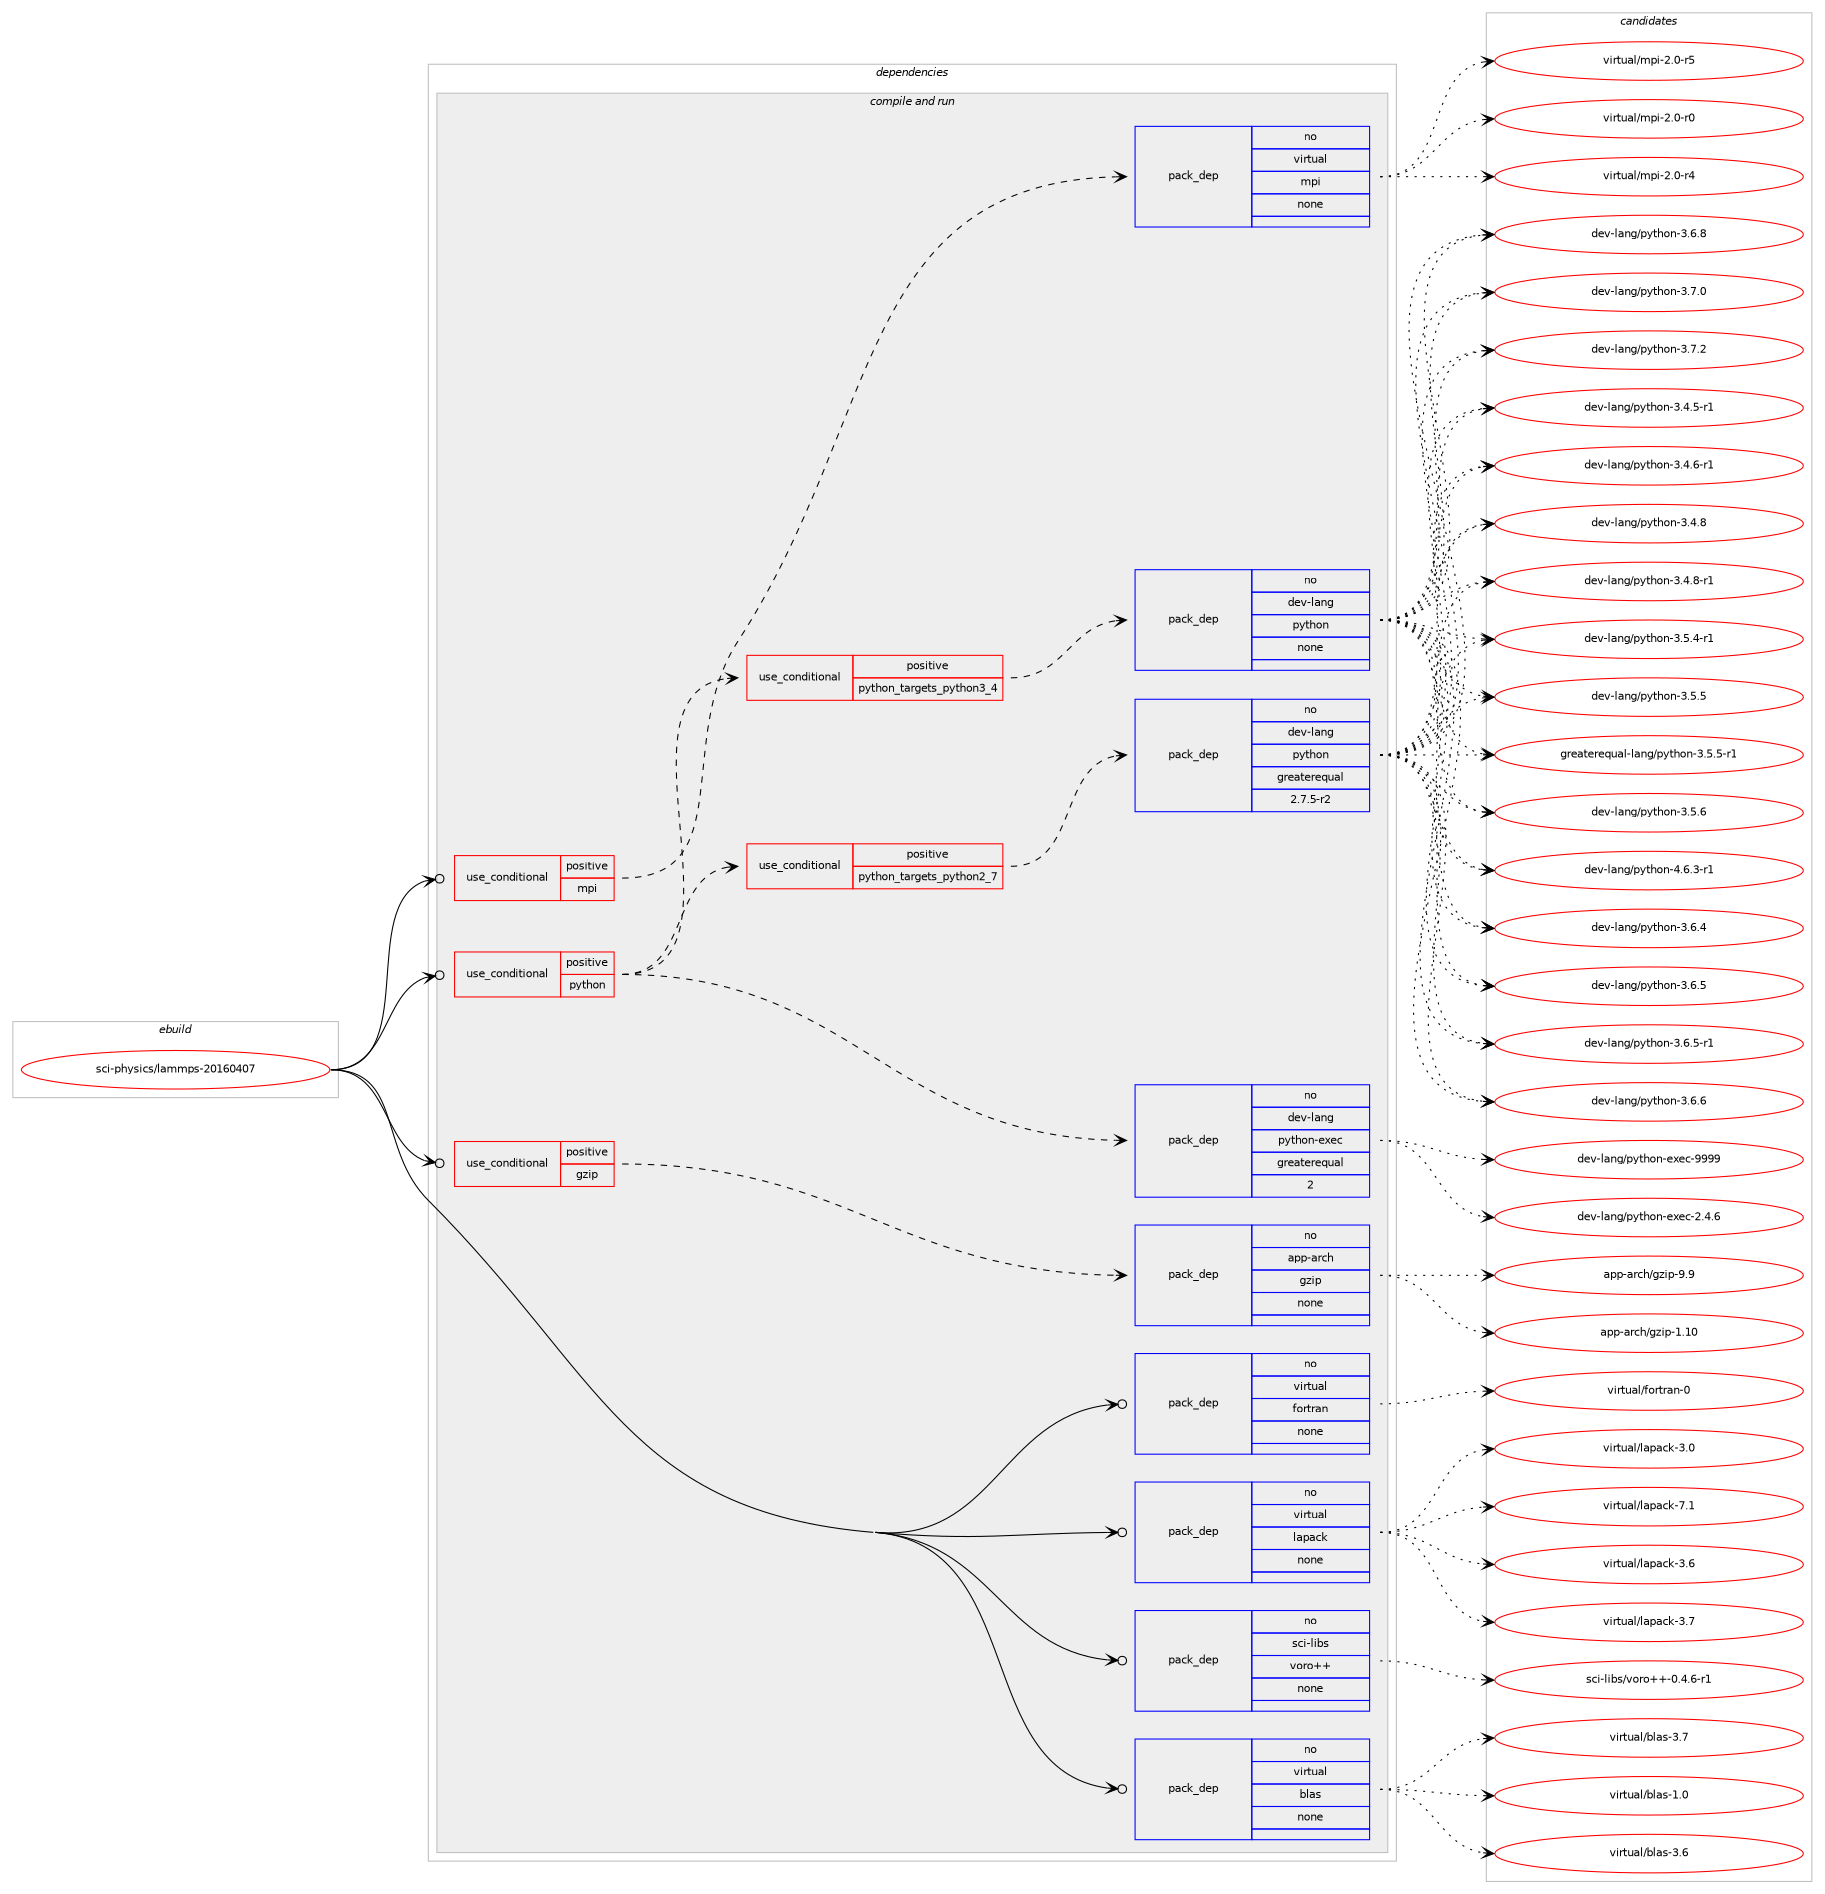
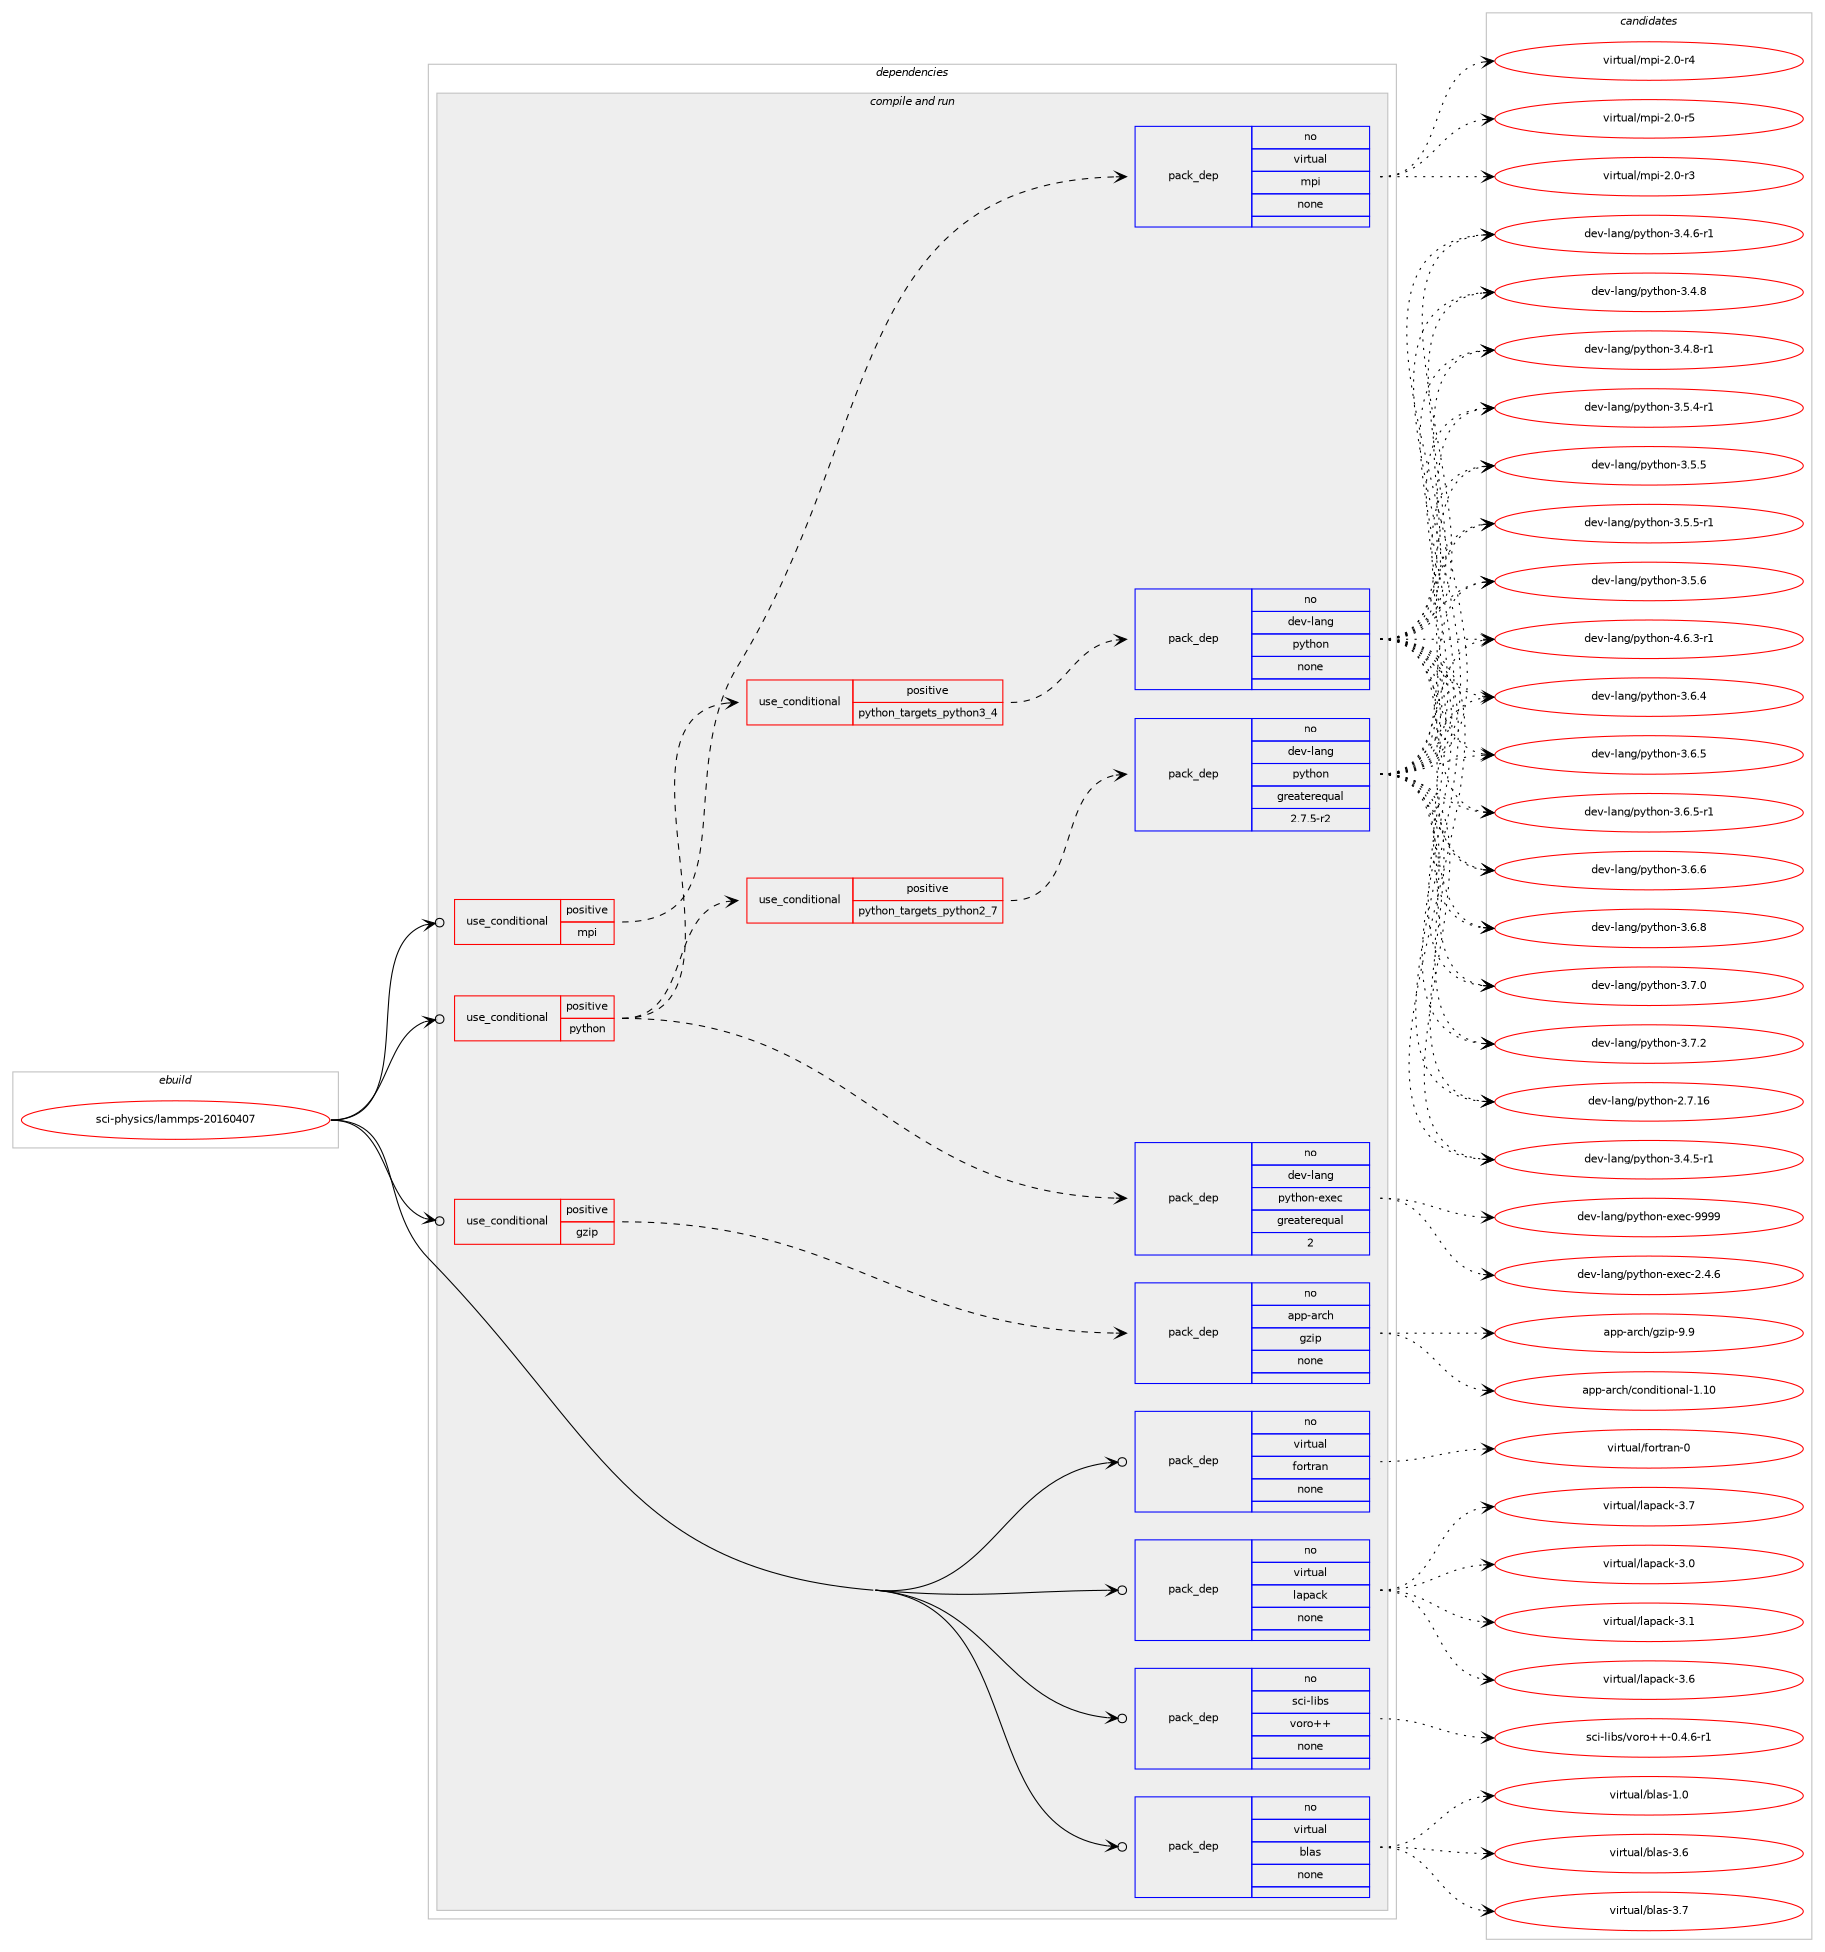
(1649, 119) -> (1649, 177)
(1649, 755) -> (1649, 524)
none -> (1649, 1102)
(1649, 1333) -> (1649, 1391)
(1649, 1507) -> (1649, 1622)
